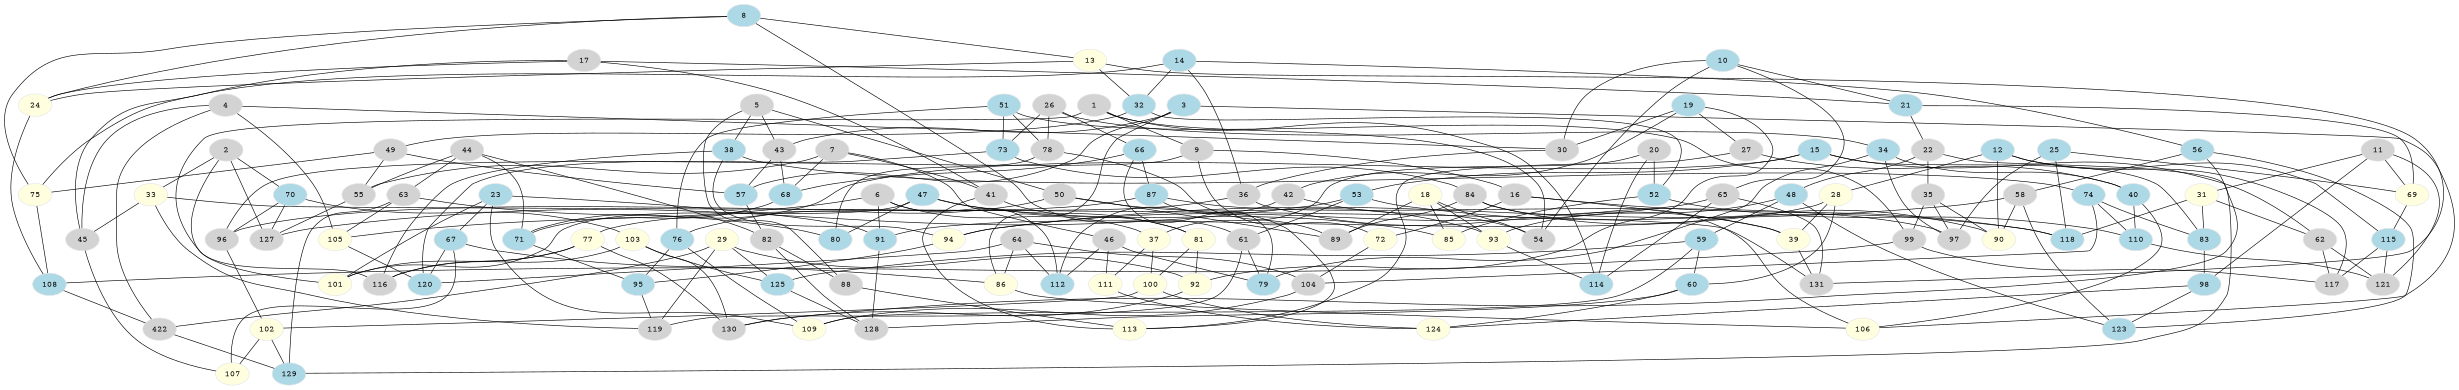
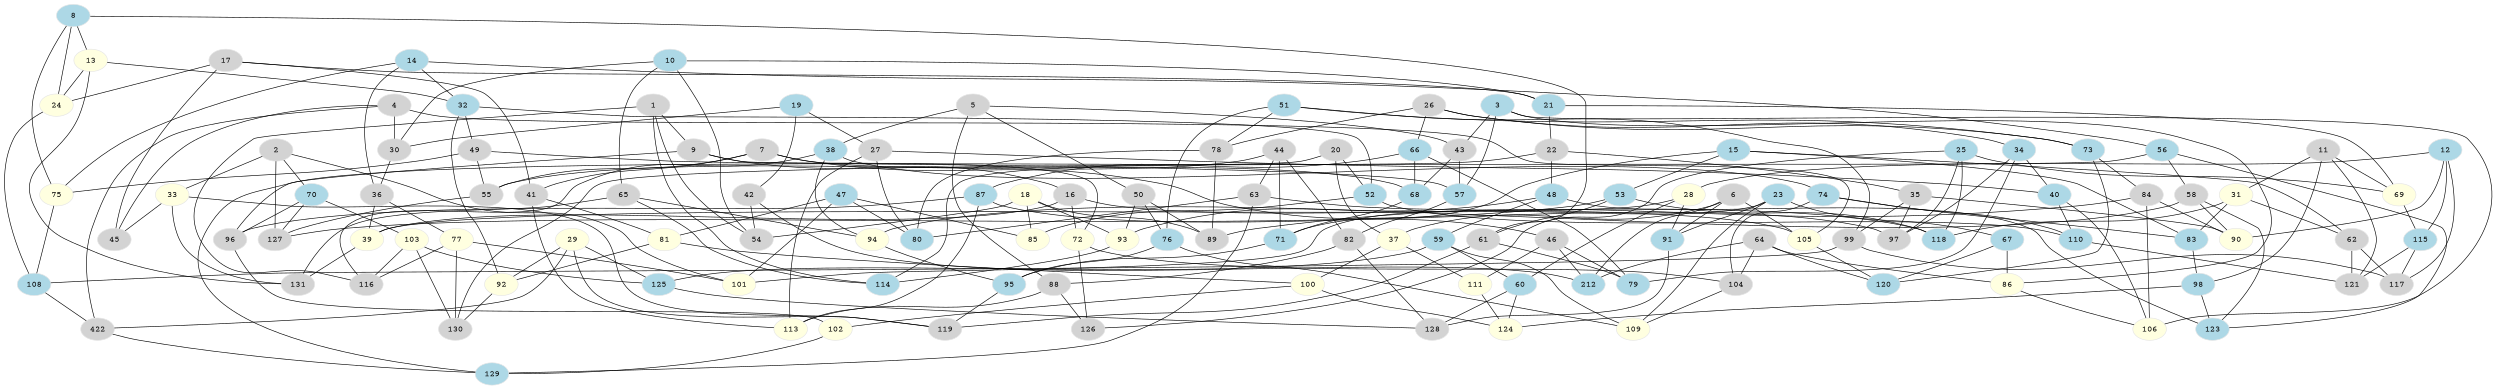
none -> (887, 198)
(1596, 233) -> (459, 194)
(1057, 284) -> (1588, 284)
none -> (1088, 329)
(232, 374) -> none
